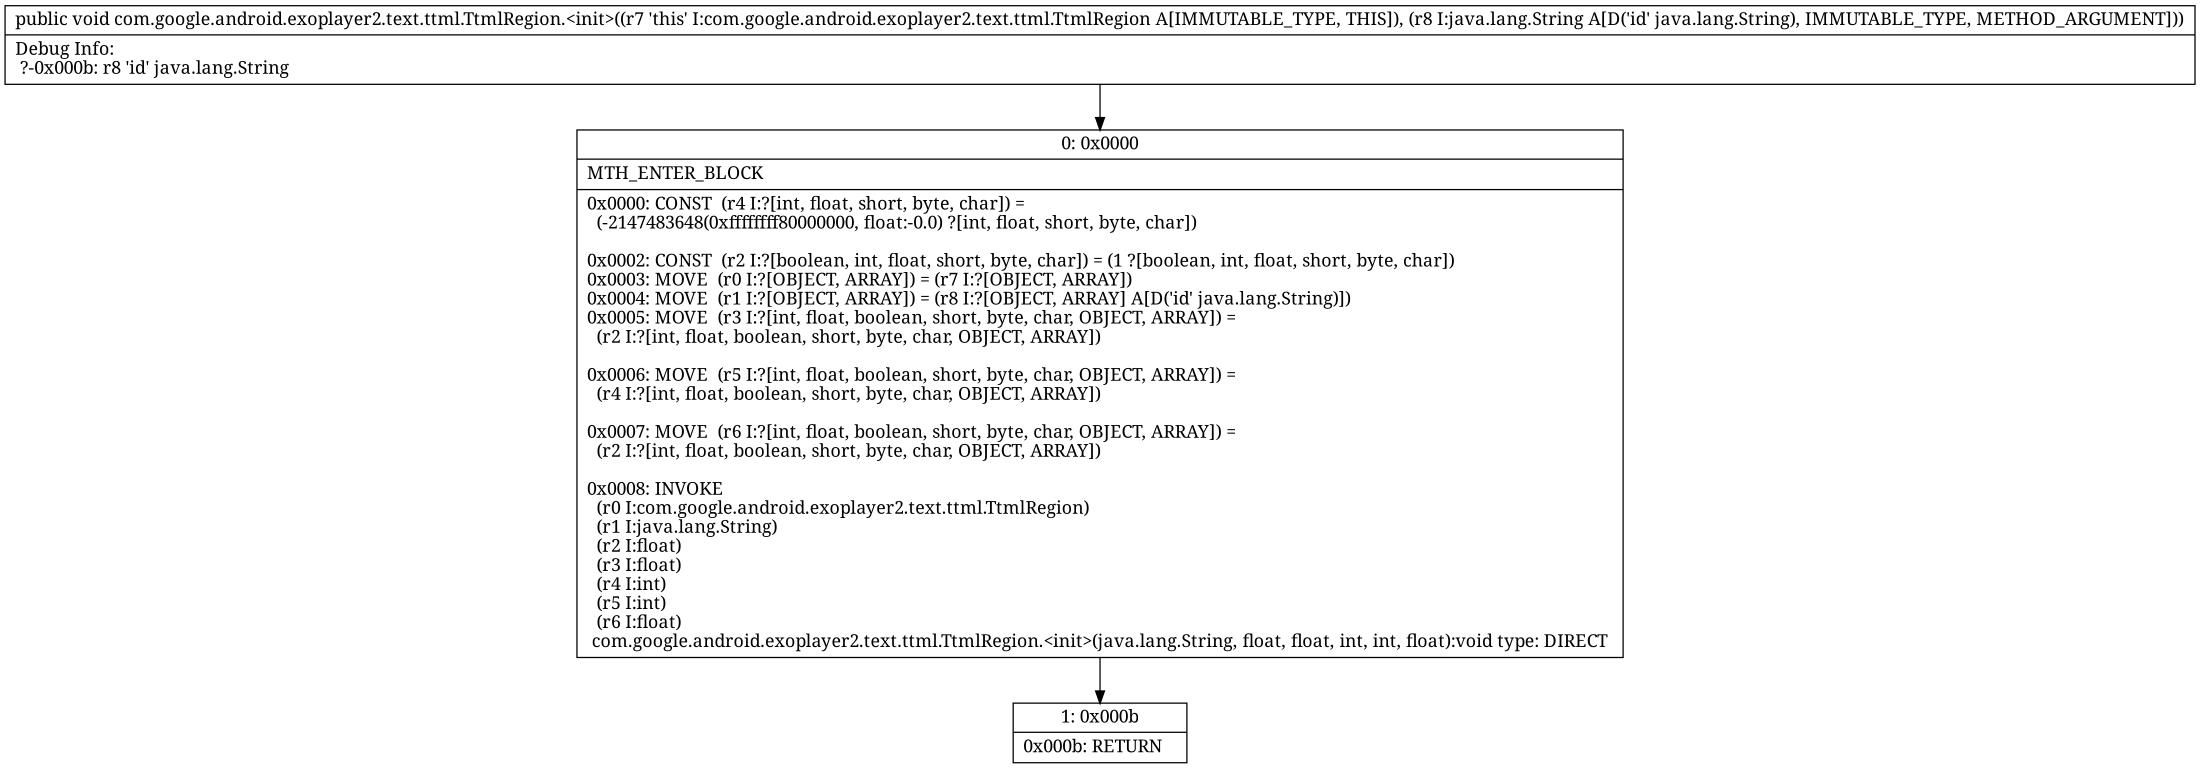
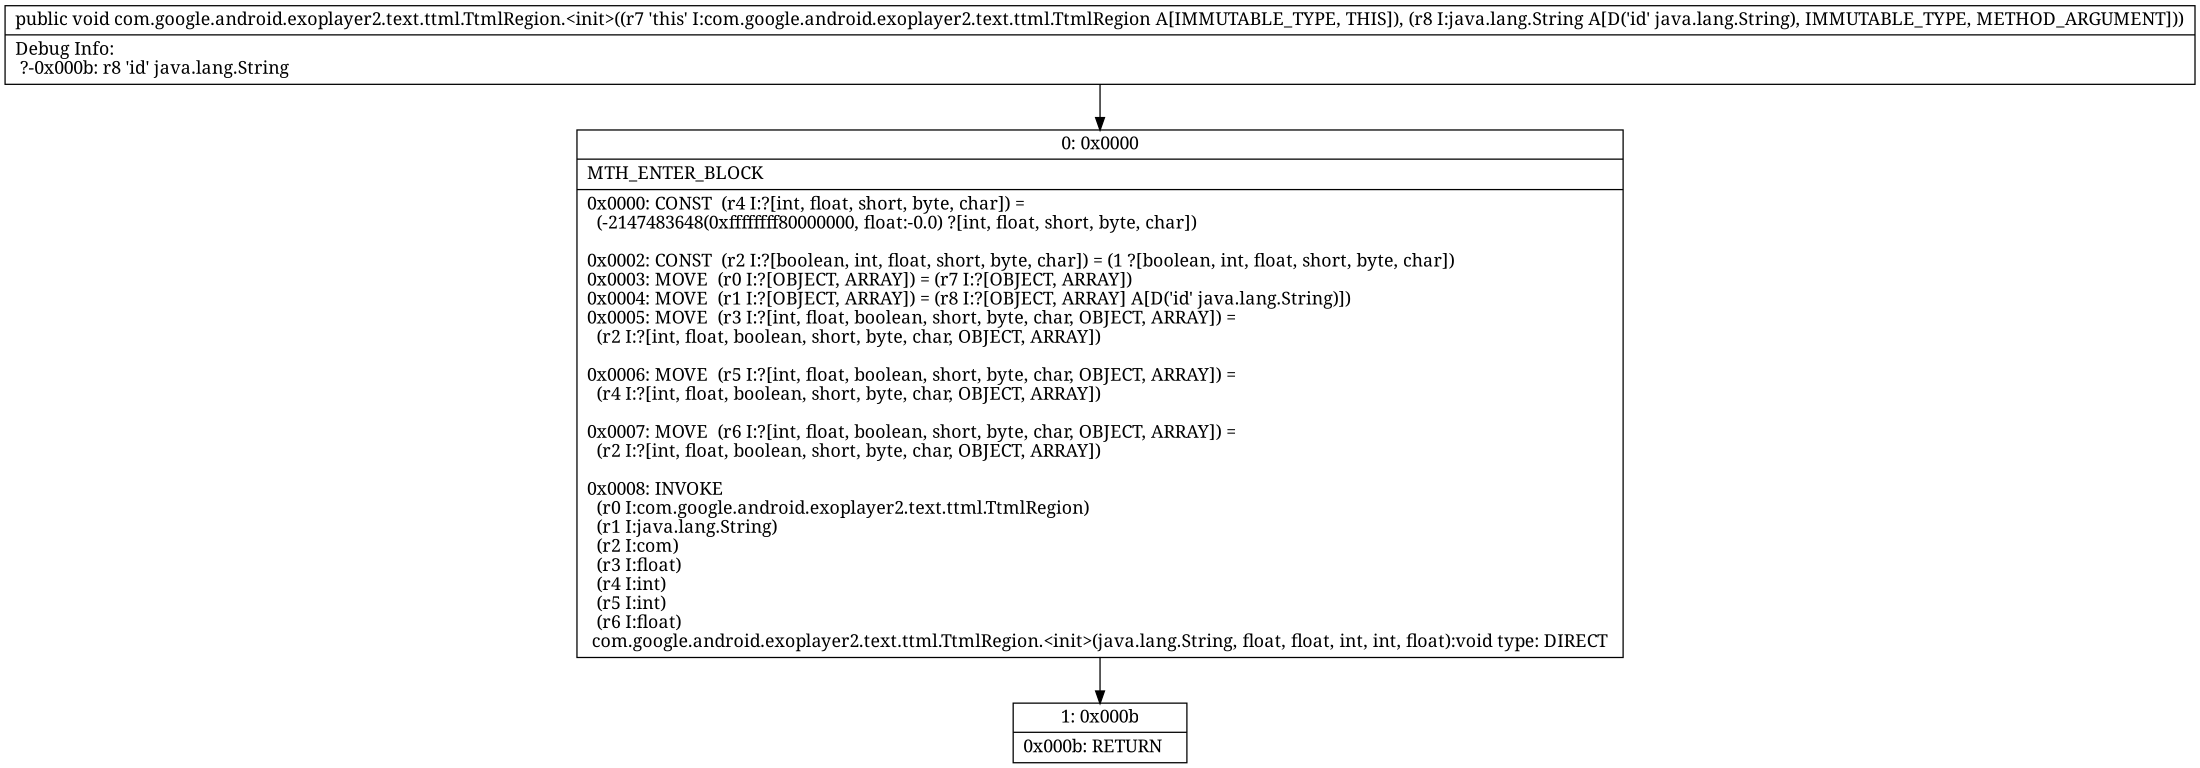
(635, 547) -> (633, 547)
